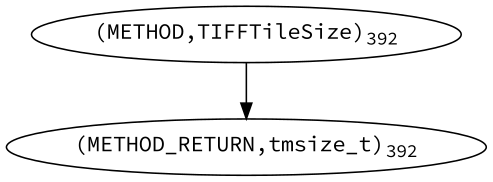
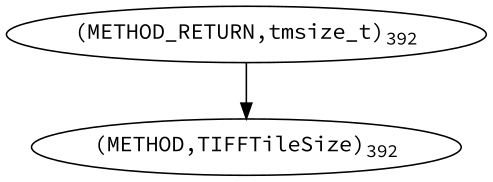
(246, 83) -> (246, 83)
